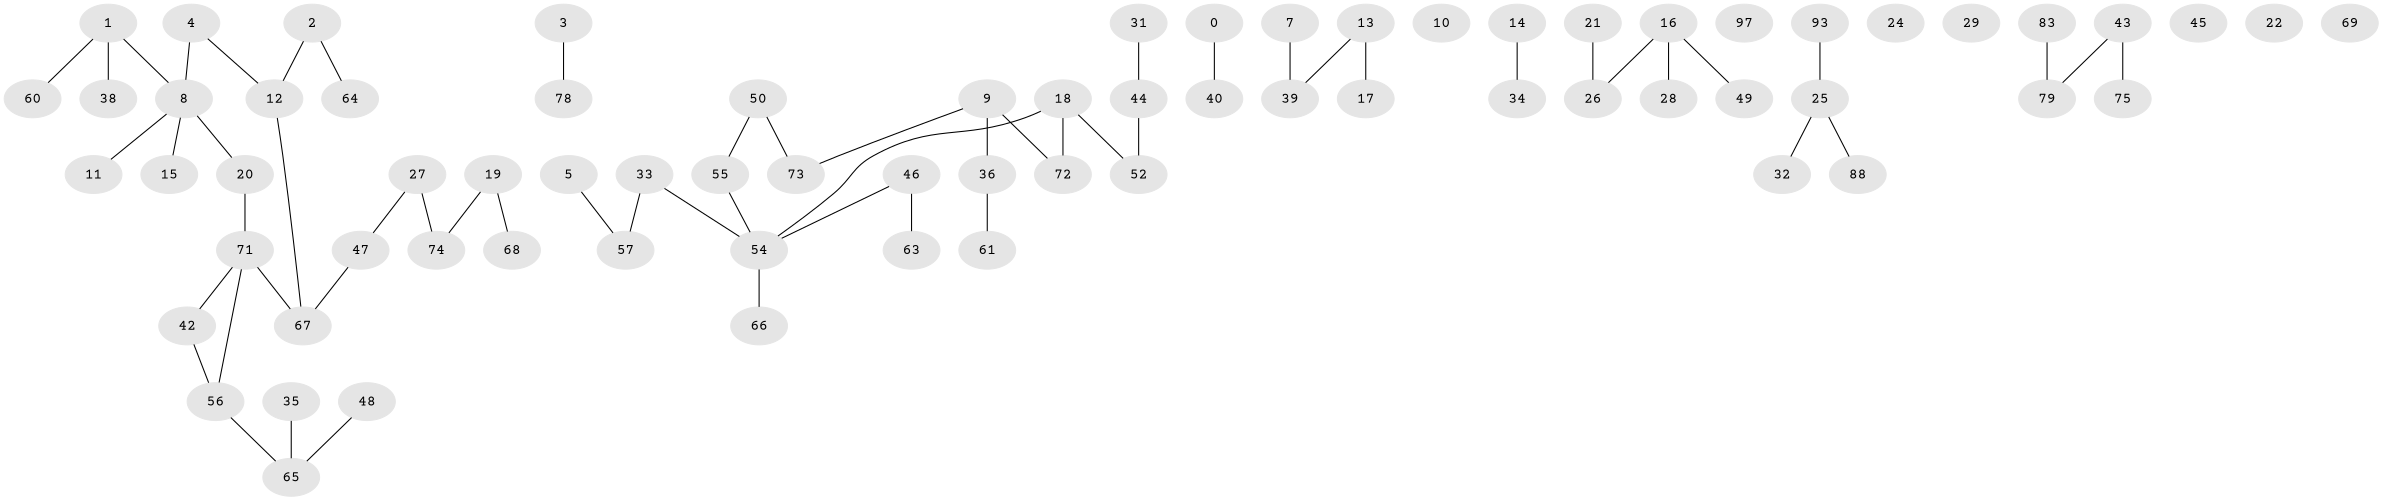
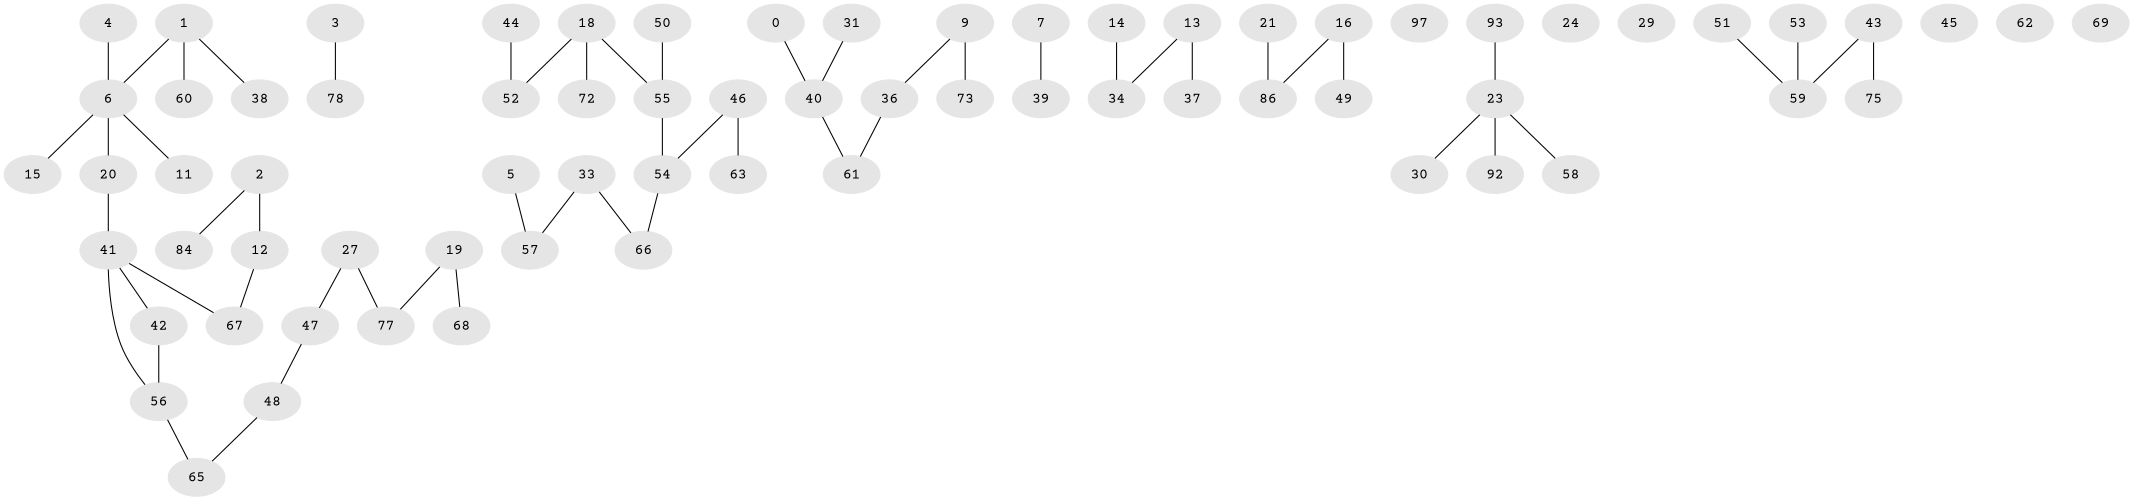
(1441, 23) -> none
none -> (1722, 23)
(2047, 23) -> (1798, 23)
(2274, 23) -> (2025, 23)
(233, 61) -> none
(1139, 61) -> (833, 61)
(1328, 61) -> (1155, 61)
(184, 99) -> (108, 99)
(350, 99) -> (184, 250)
(1366, 99) -> (1192, 99)
(1593, 99) -> (1268, 99)
(1669, 99) -> none
(1820, 99) -> (1495, 99)
(2047, 99) -> (1798, 99)
(777, 137) -> none
none -> (833, 137)
(1025, 137) -> none
(896, 145) -> (624, 61)
none -> (1419, 175)
(1782, 175) -> (1495, 175)
(1858, 175) -> (1571, 175)
(702, 212) -> (615, 212)
(245, 250) -> (108, 250)
(436, 250) -> (386, 326)
(332, 288) -> (291, 364)
(291, 402) -> none
